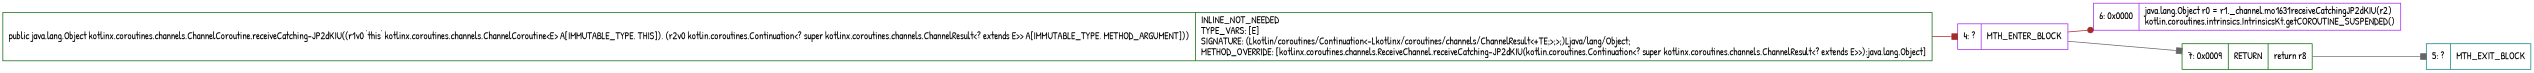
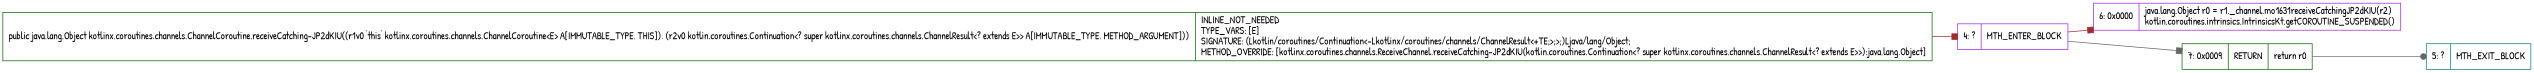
(2078, 31) -> (2077, 31)
(2290, 56) -> (2290, 56)
(2366, 57) -> (2366, 57)
